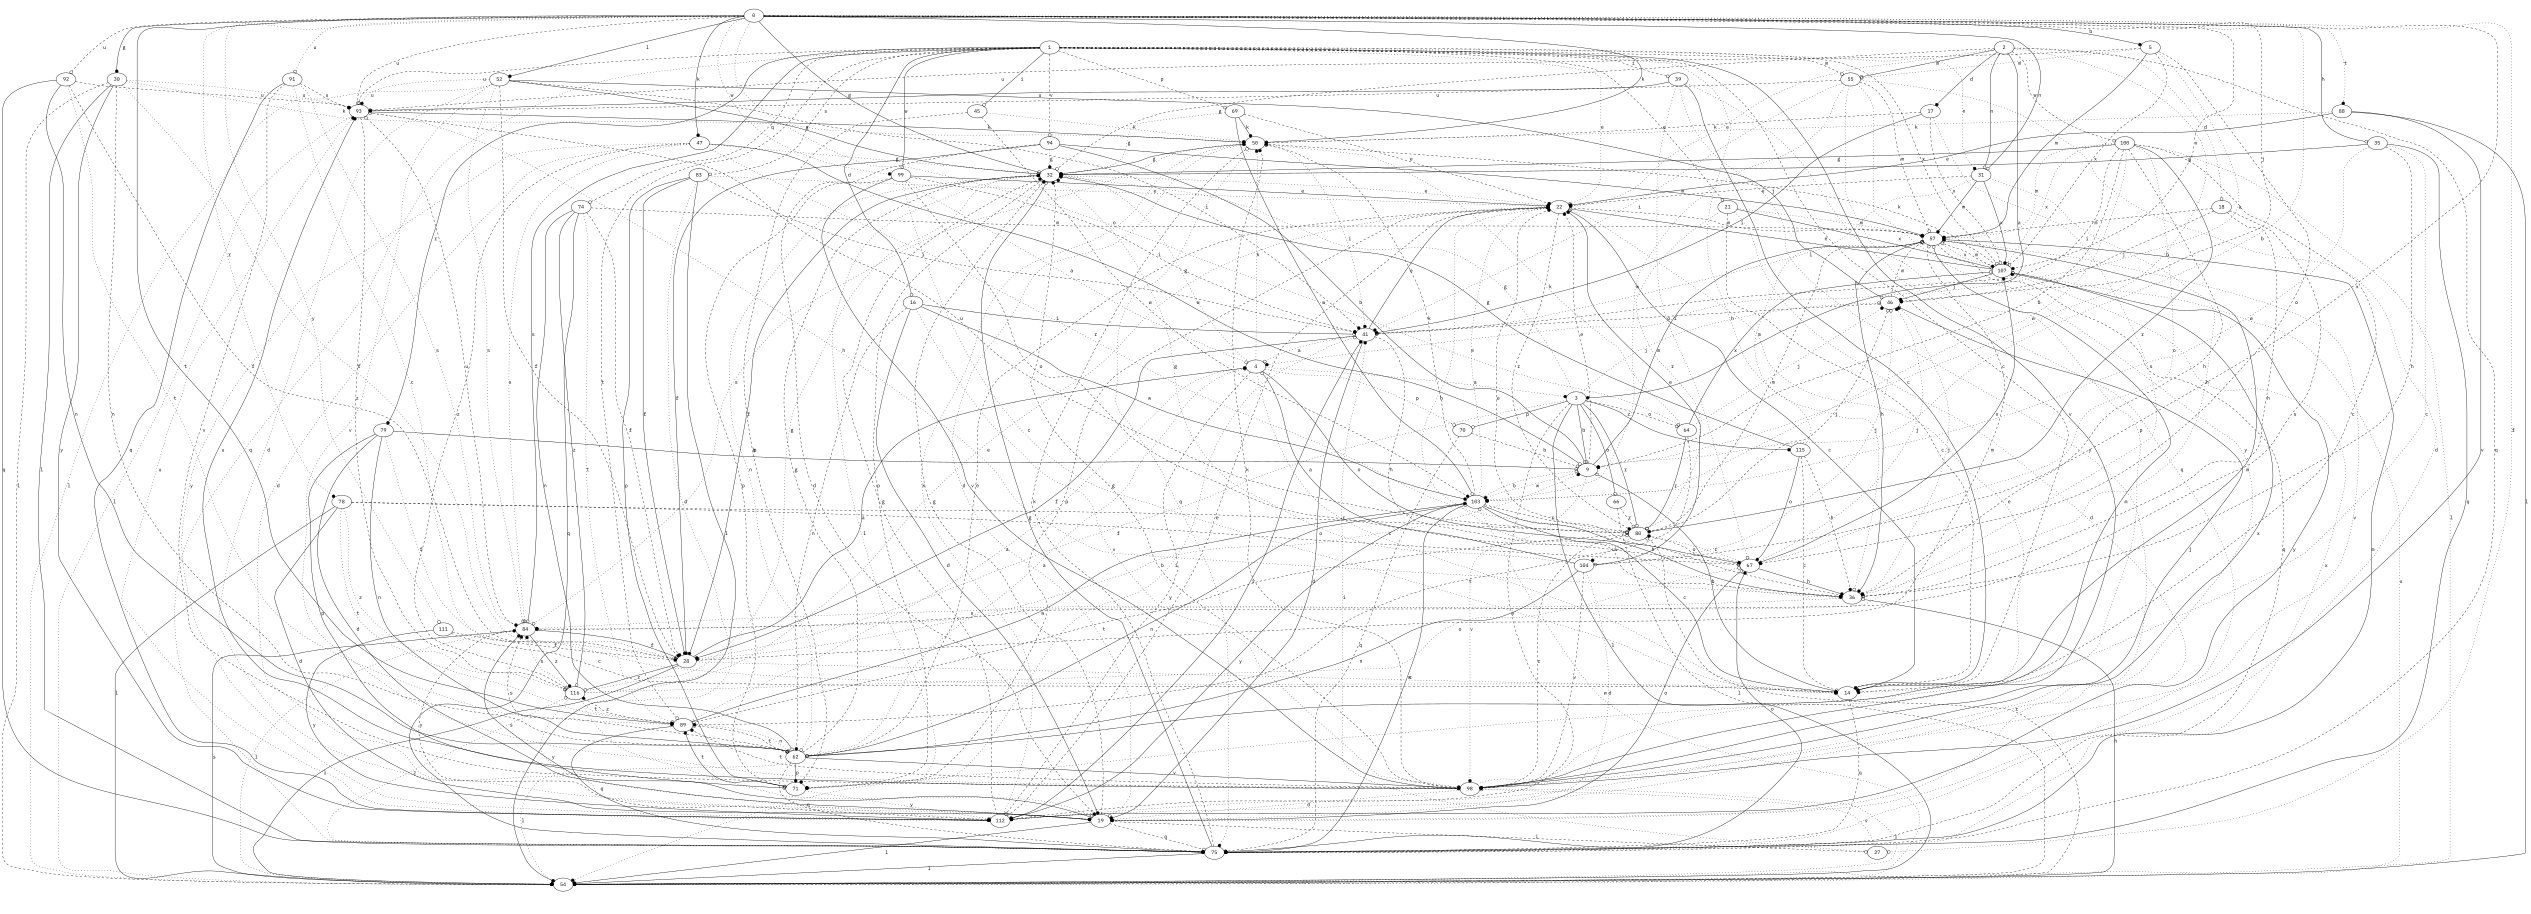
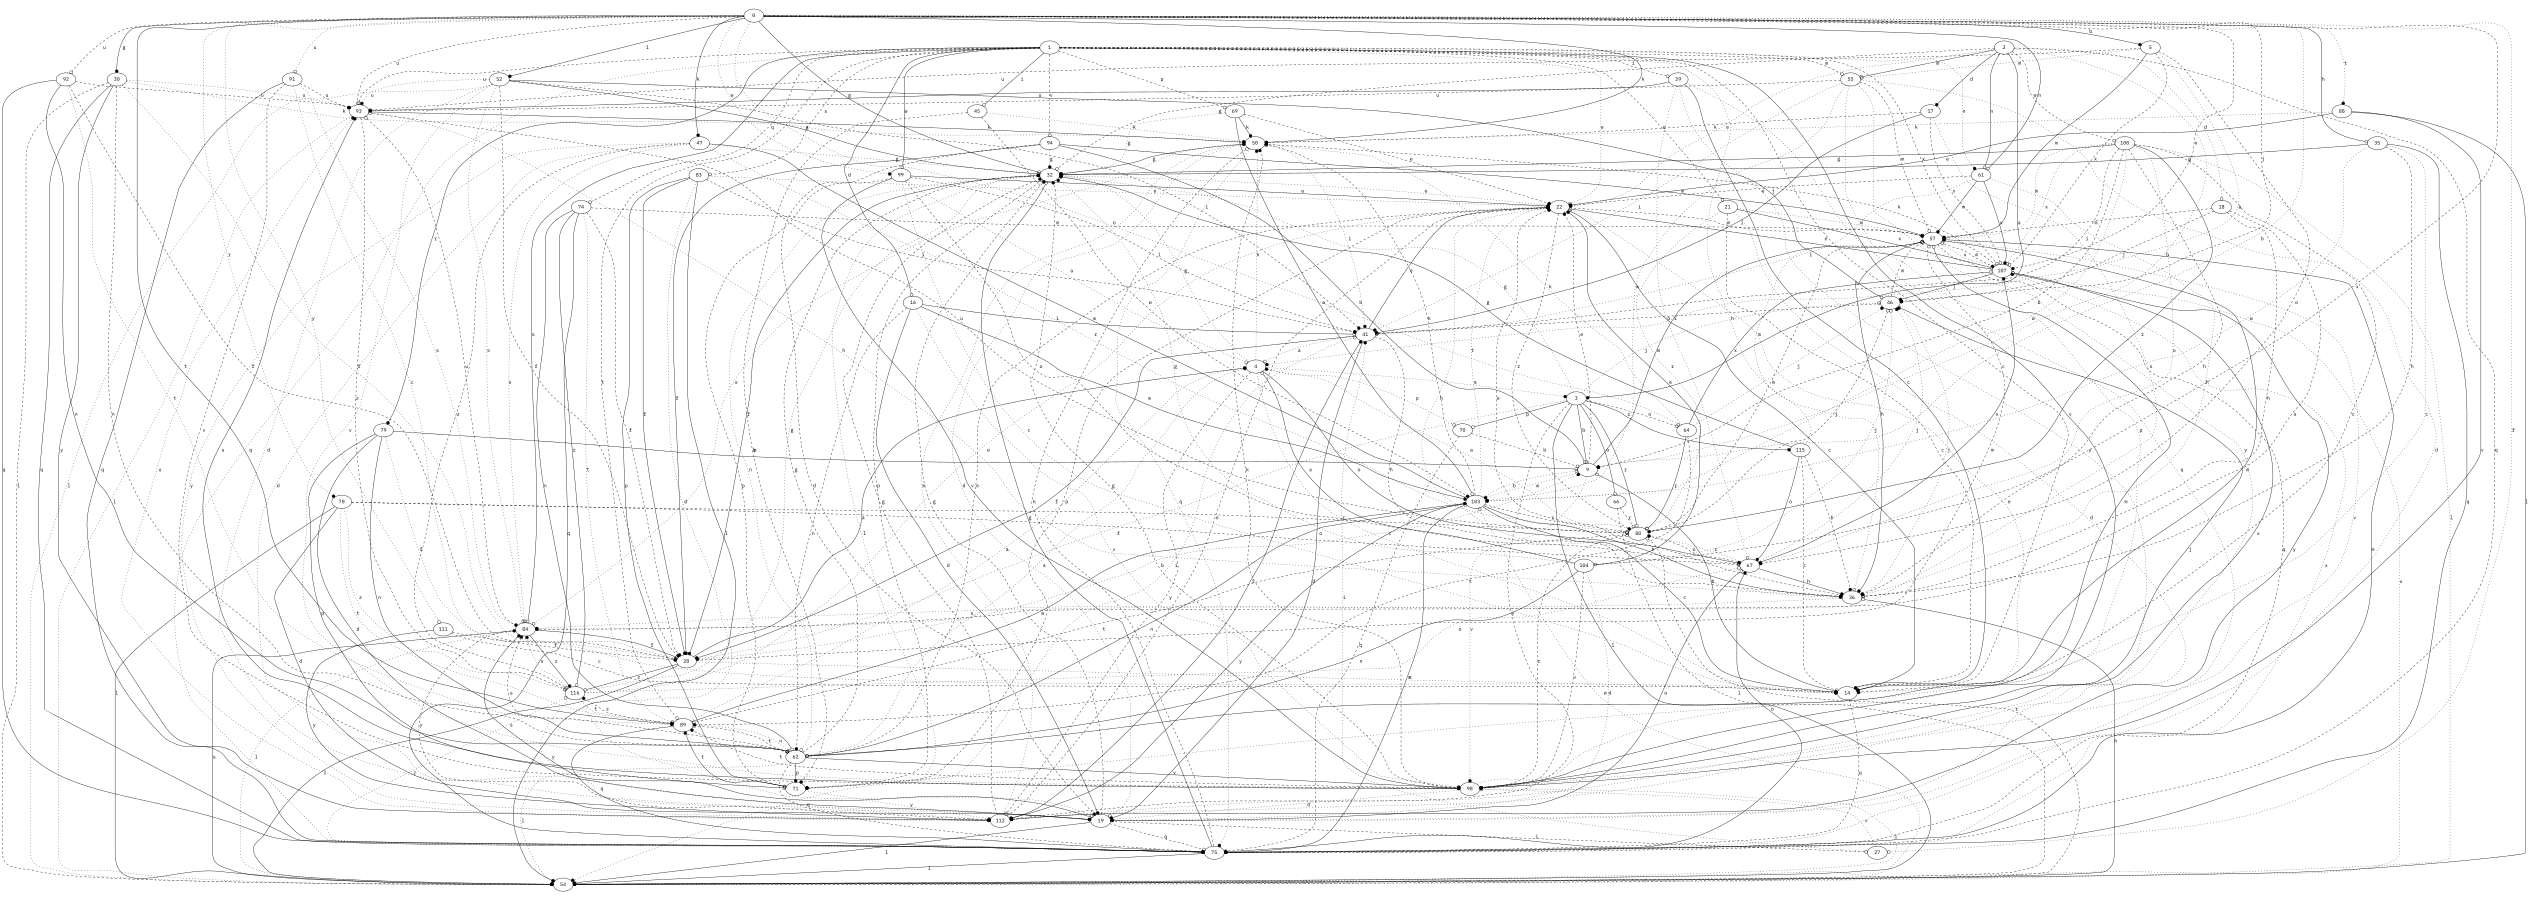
(1981, 175) -> (1981, 175)
(1130, 275) -> (1087, 318)
(1473, 351) -> (1473, 351)
(42, 470) -> (42, 470)
(1620, 545) -> (1443, 443)
(195, 740) -> (297, 833)
